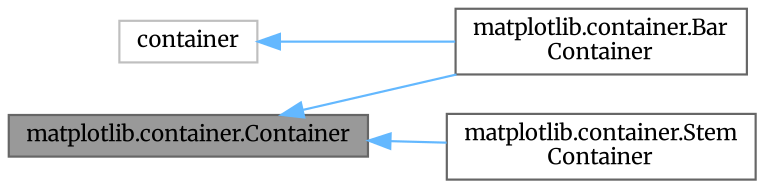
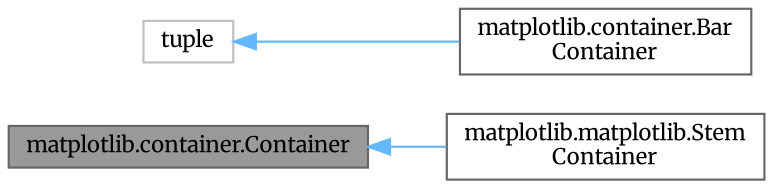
(188, 42) -> (188, 42)
(380, 92) -> none
(601, 147) -> (606, 147)
